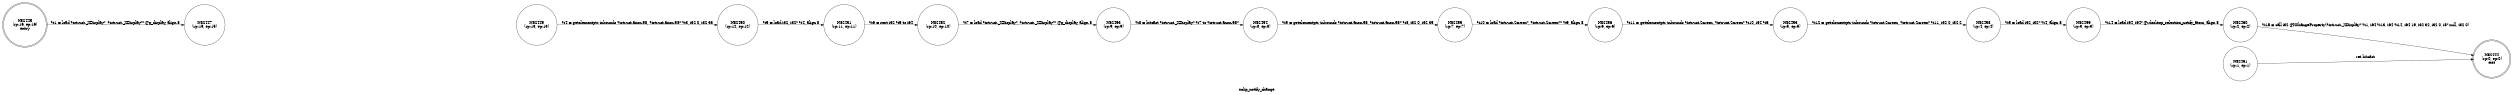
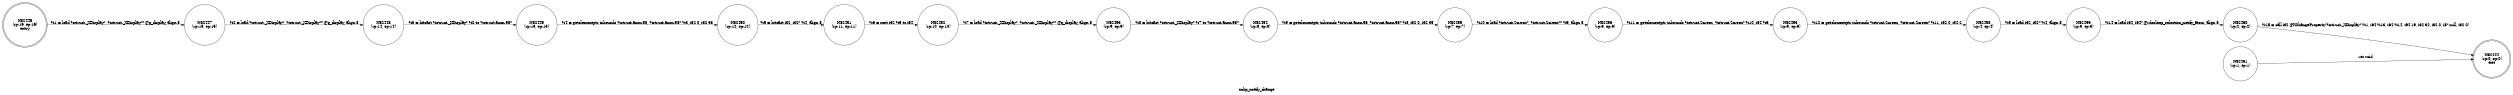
(791, 23) -> (791, 23)
none -> (383, 25)
(2366, 57) -> (2366, 57)
